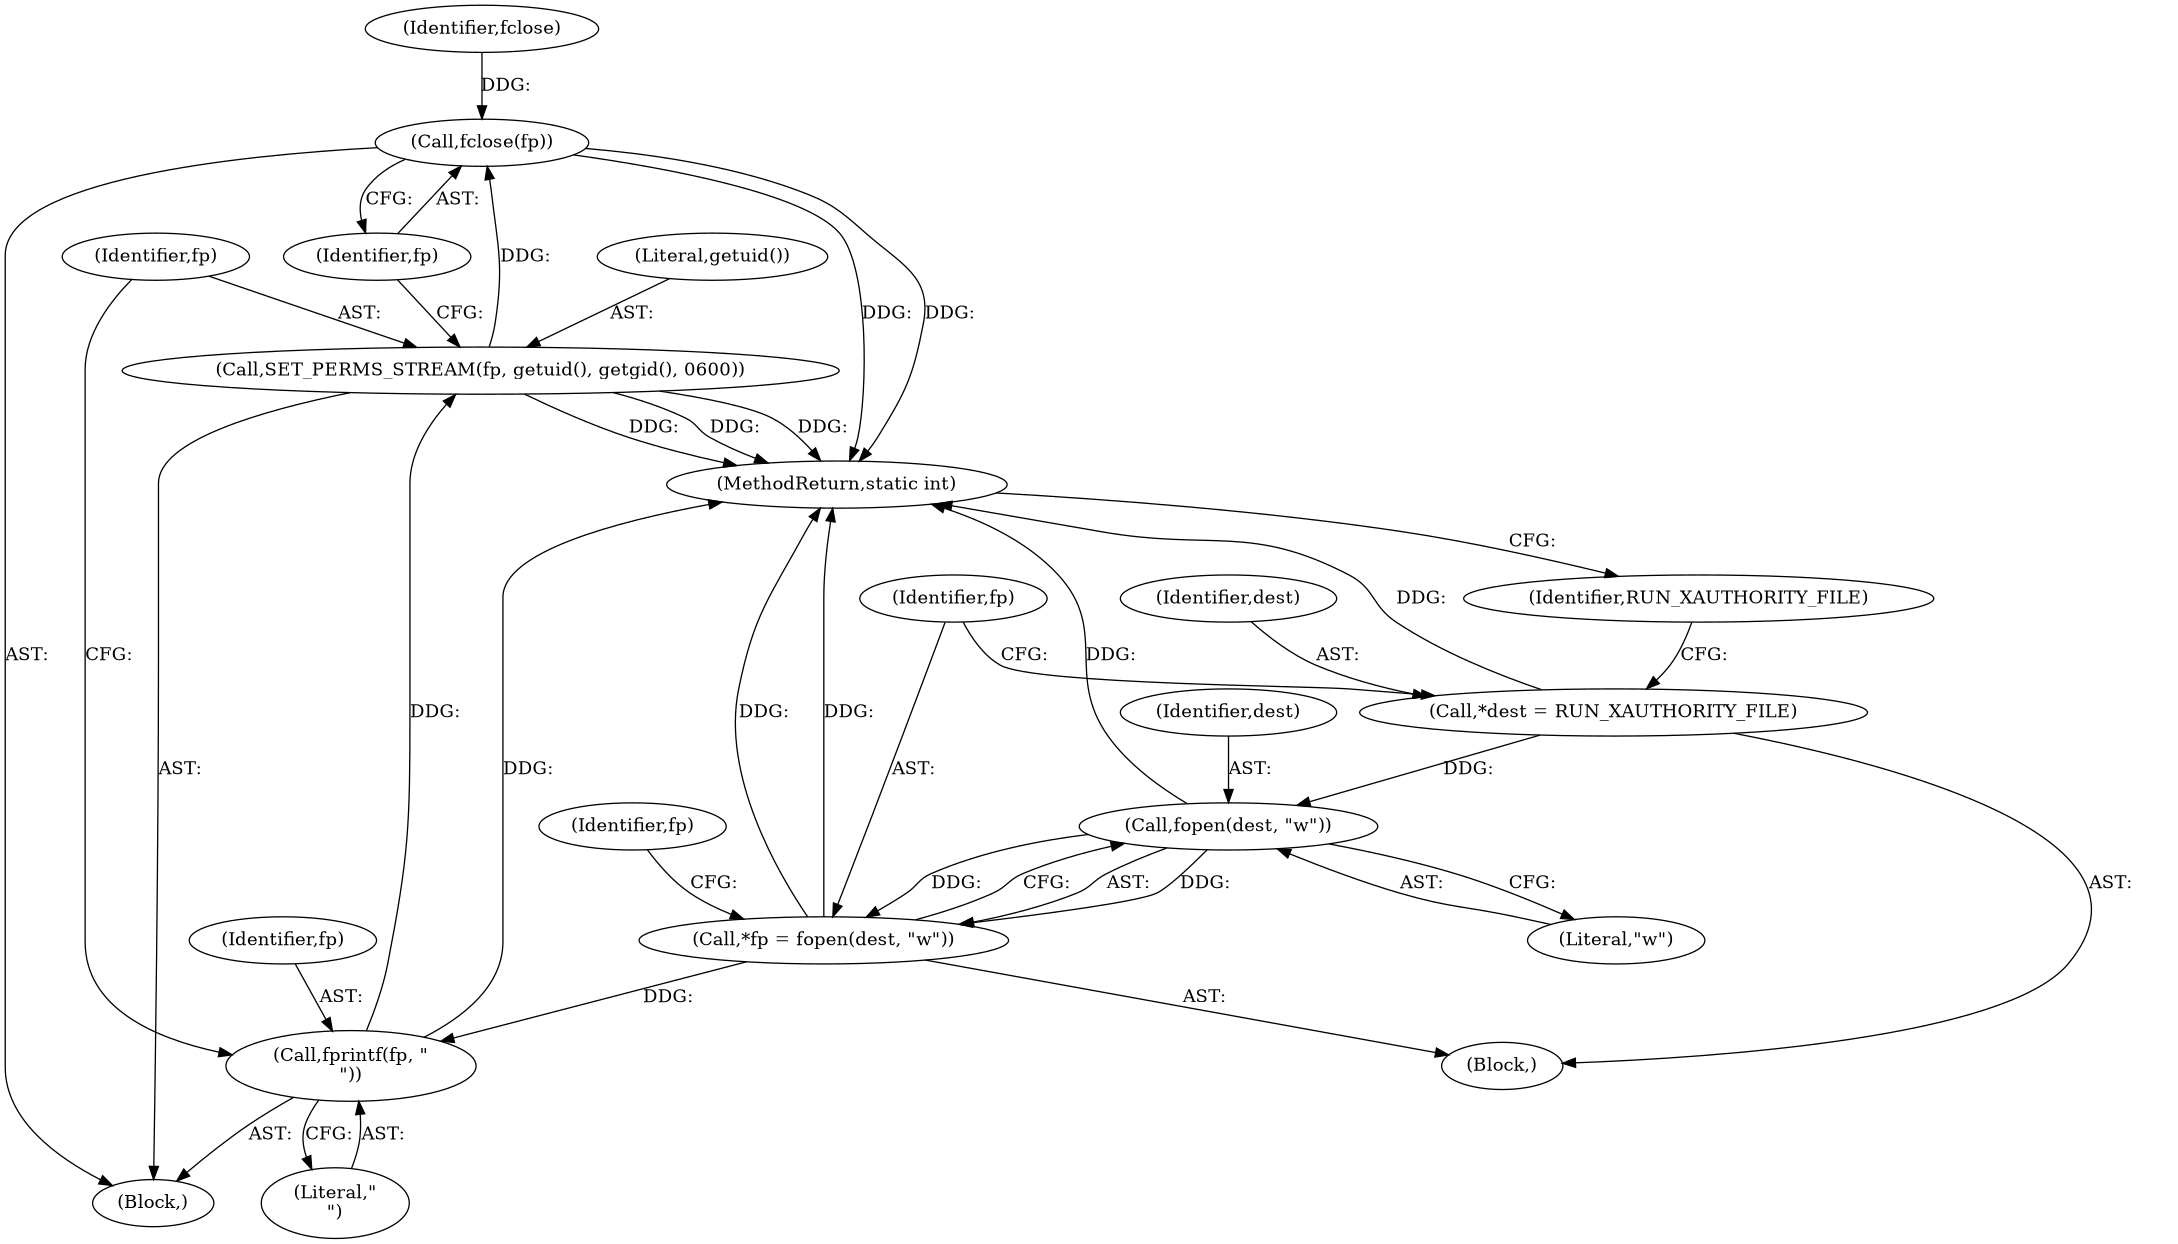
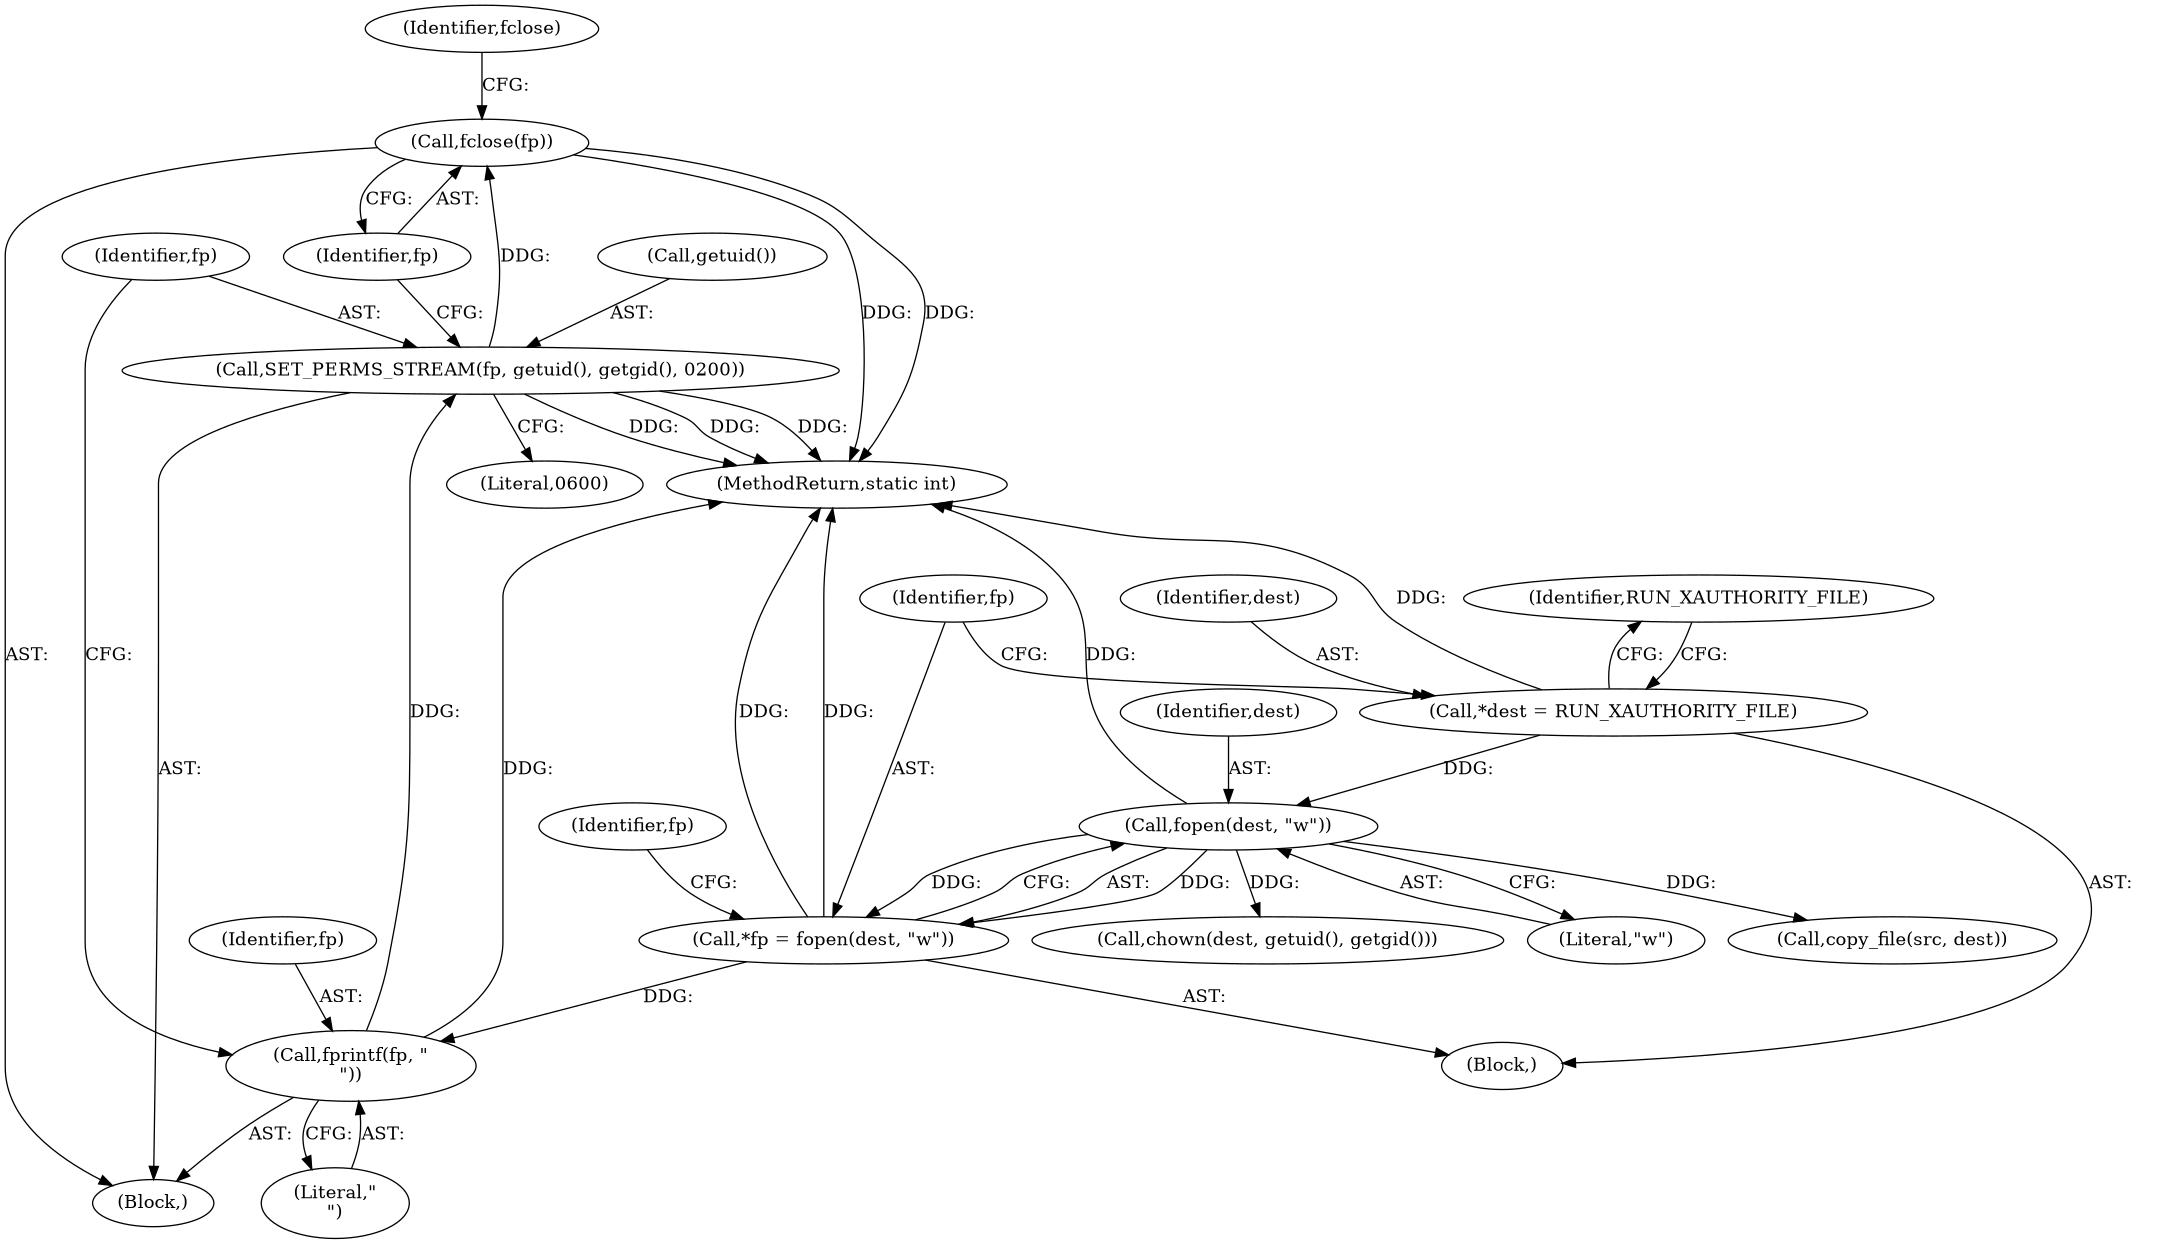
(509, 86) -> (509, 86)
(712, 257) -> (712, 257)
(481, 371) -> (481, 371)
none -> (545, 485)
(1303, 519) -> (1612, 656)
none -> (1268, 940)
none -> (1893, 940)
